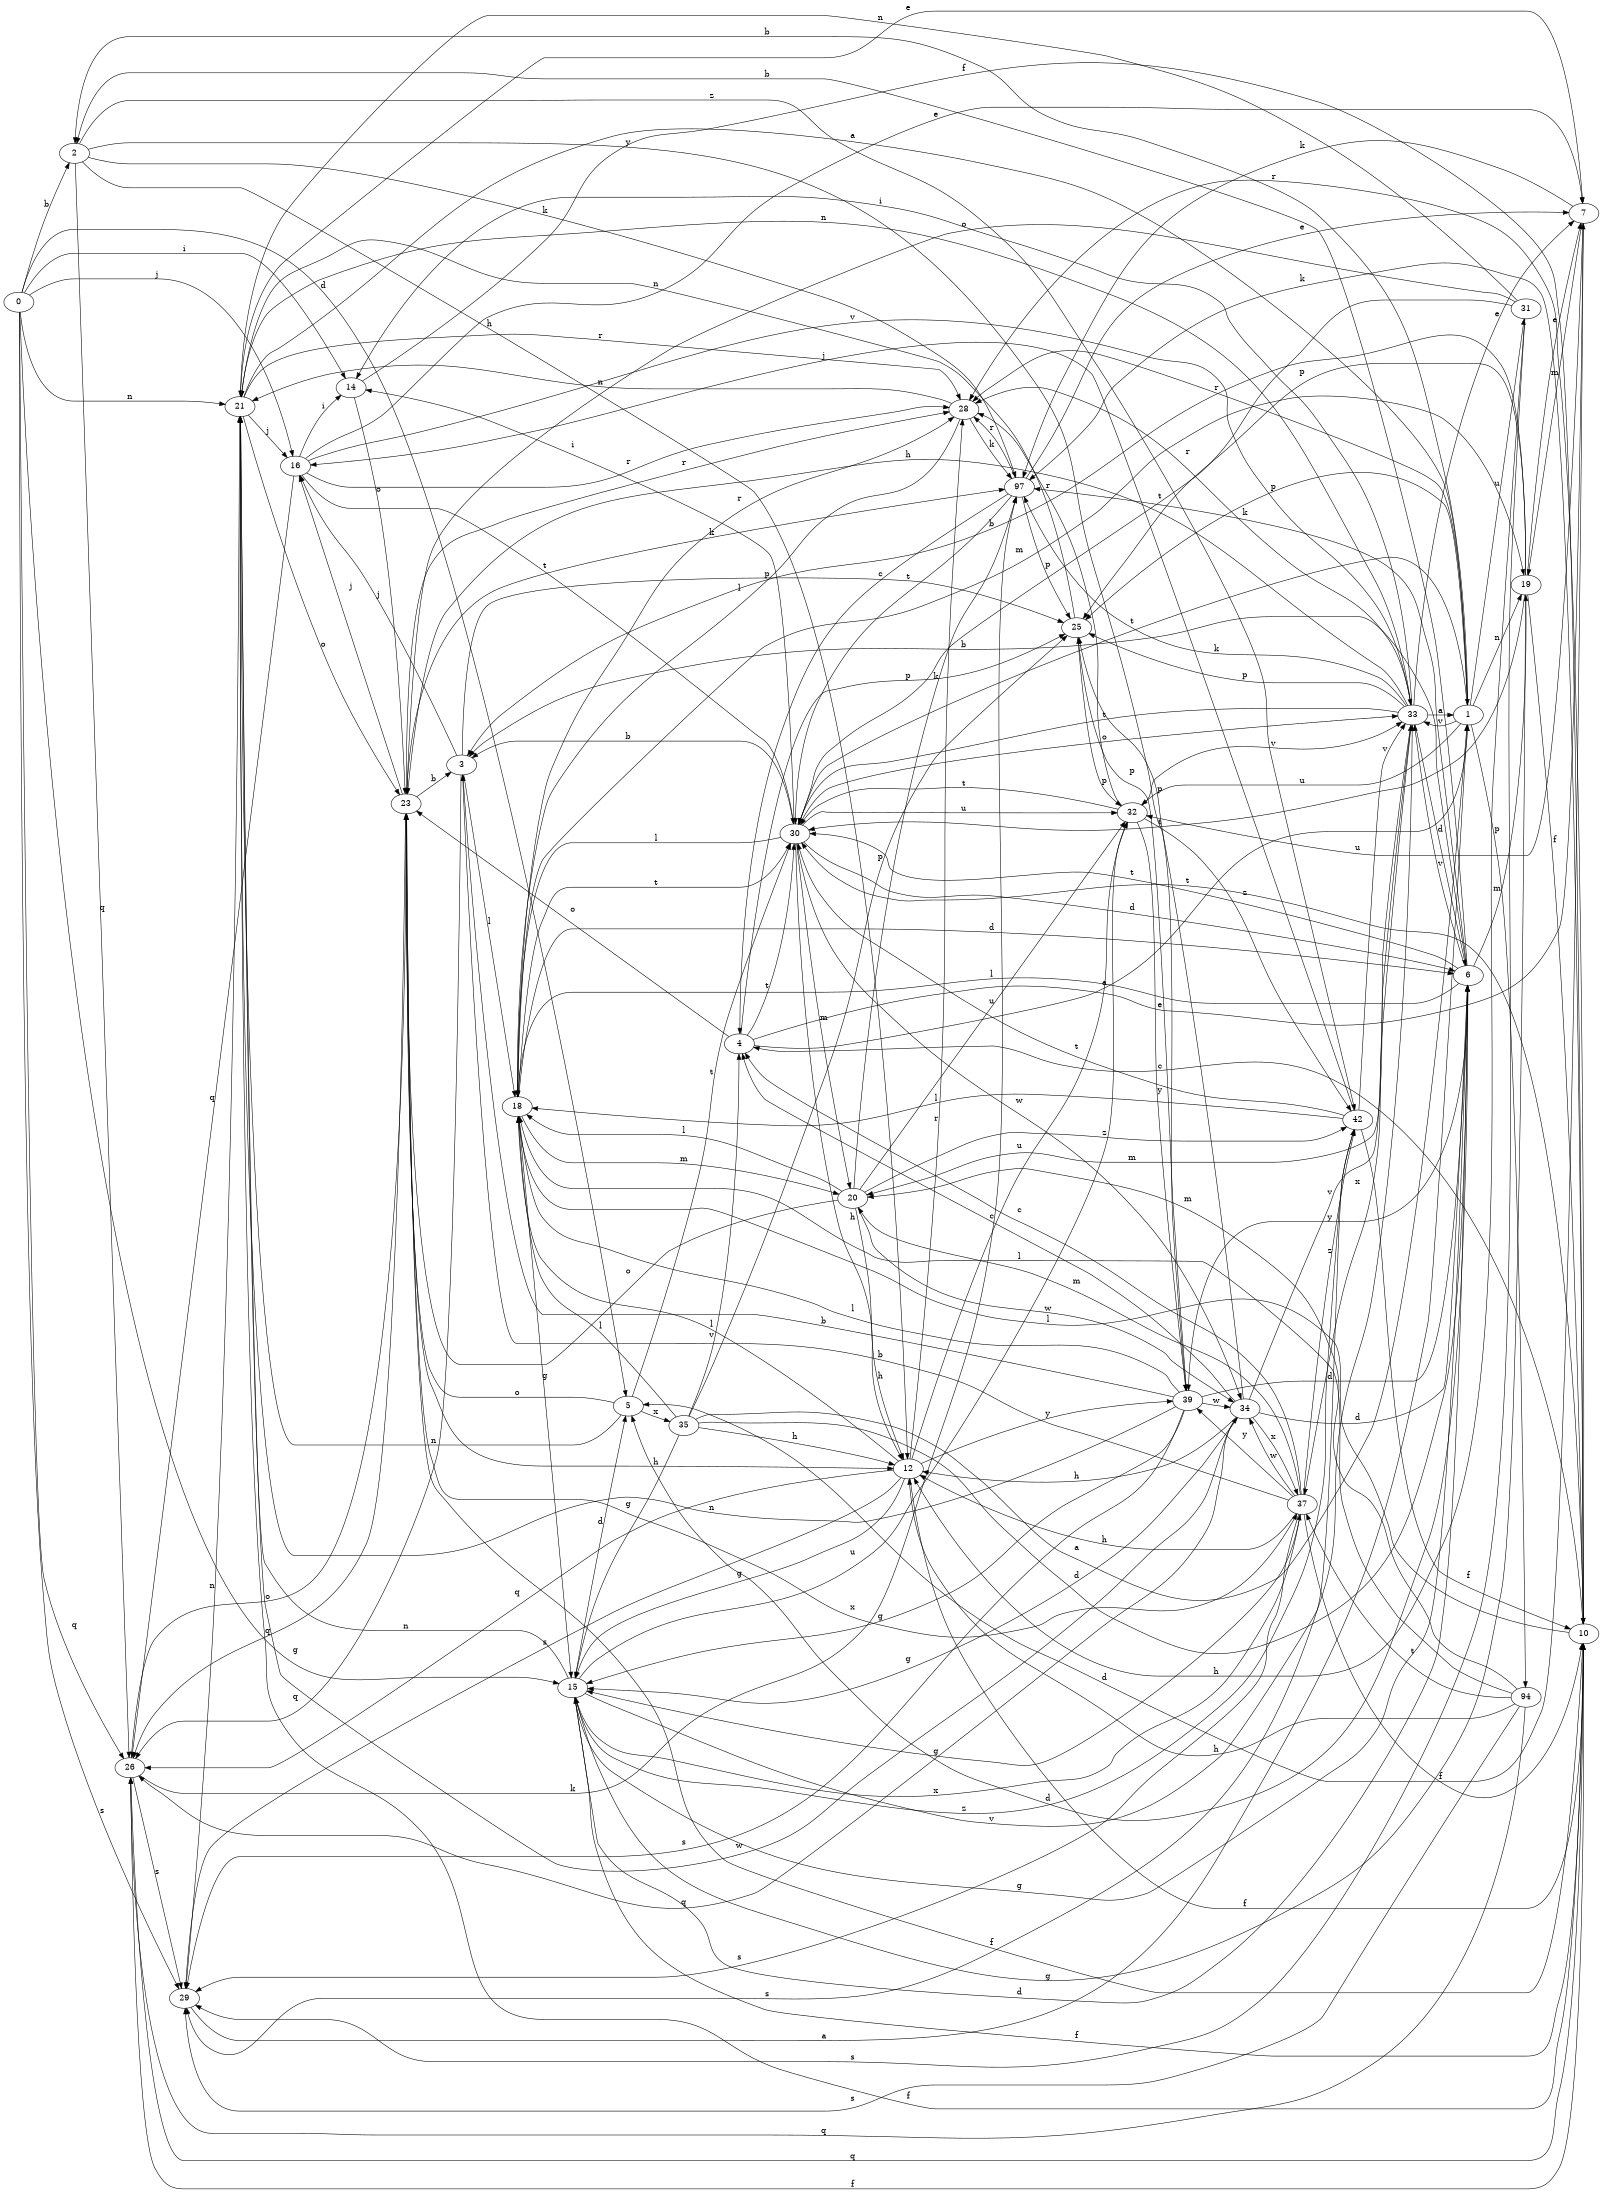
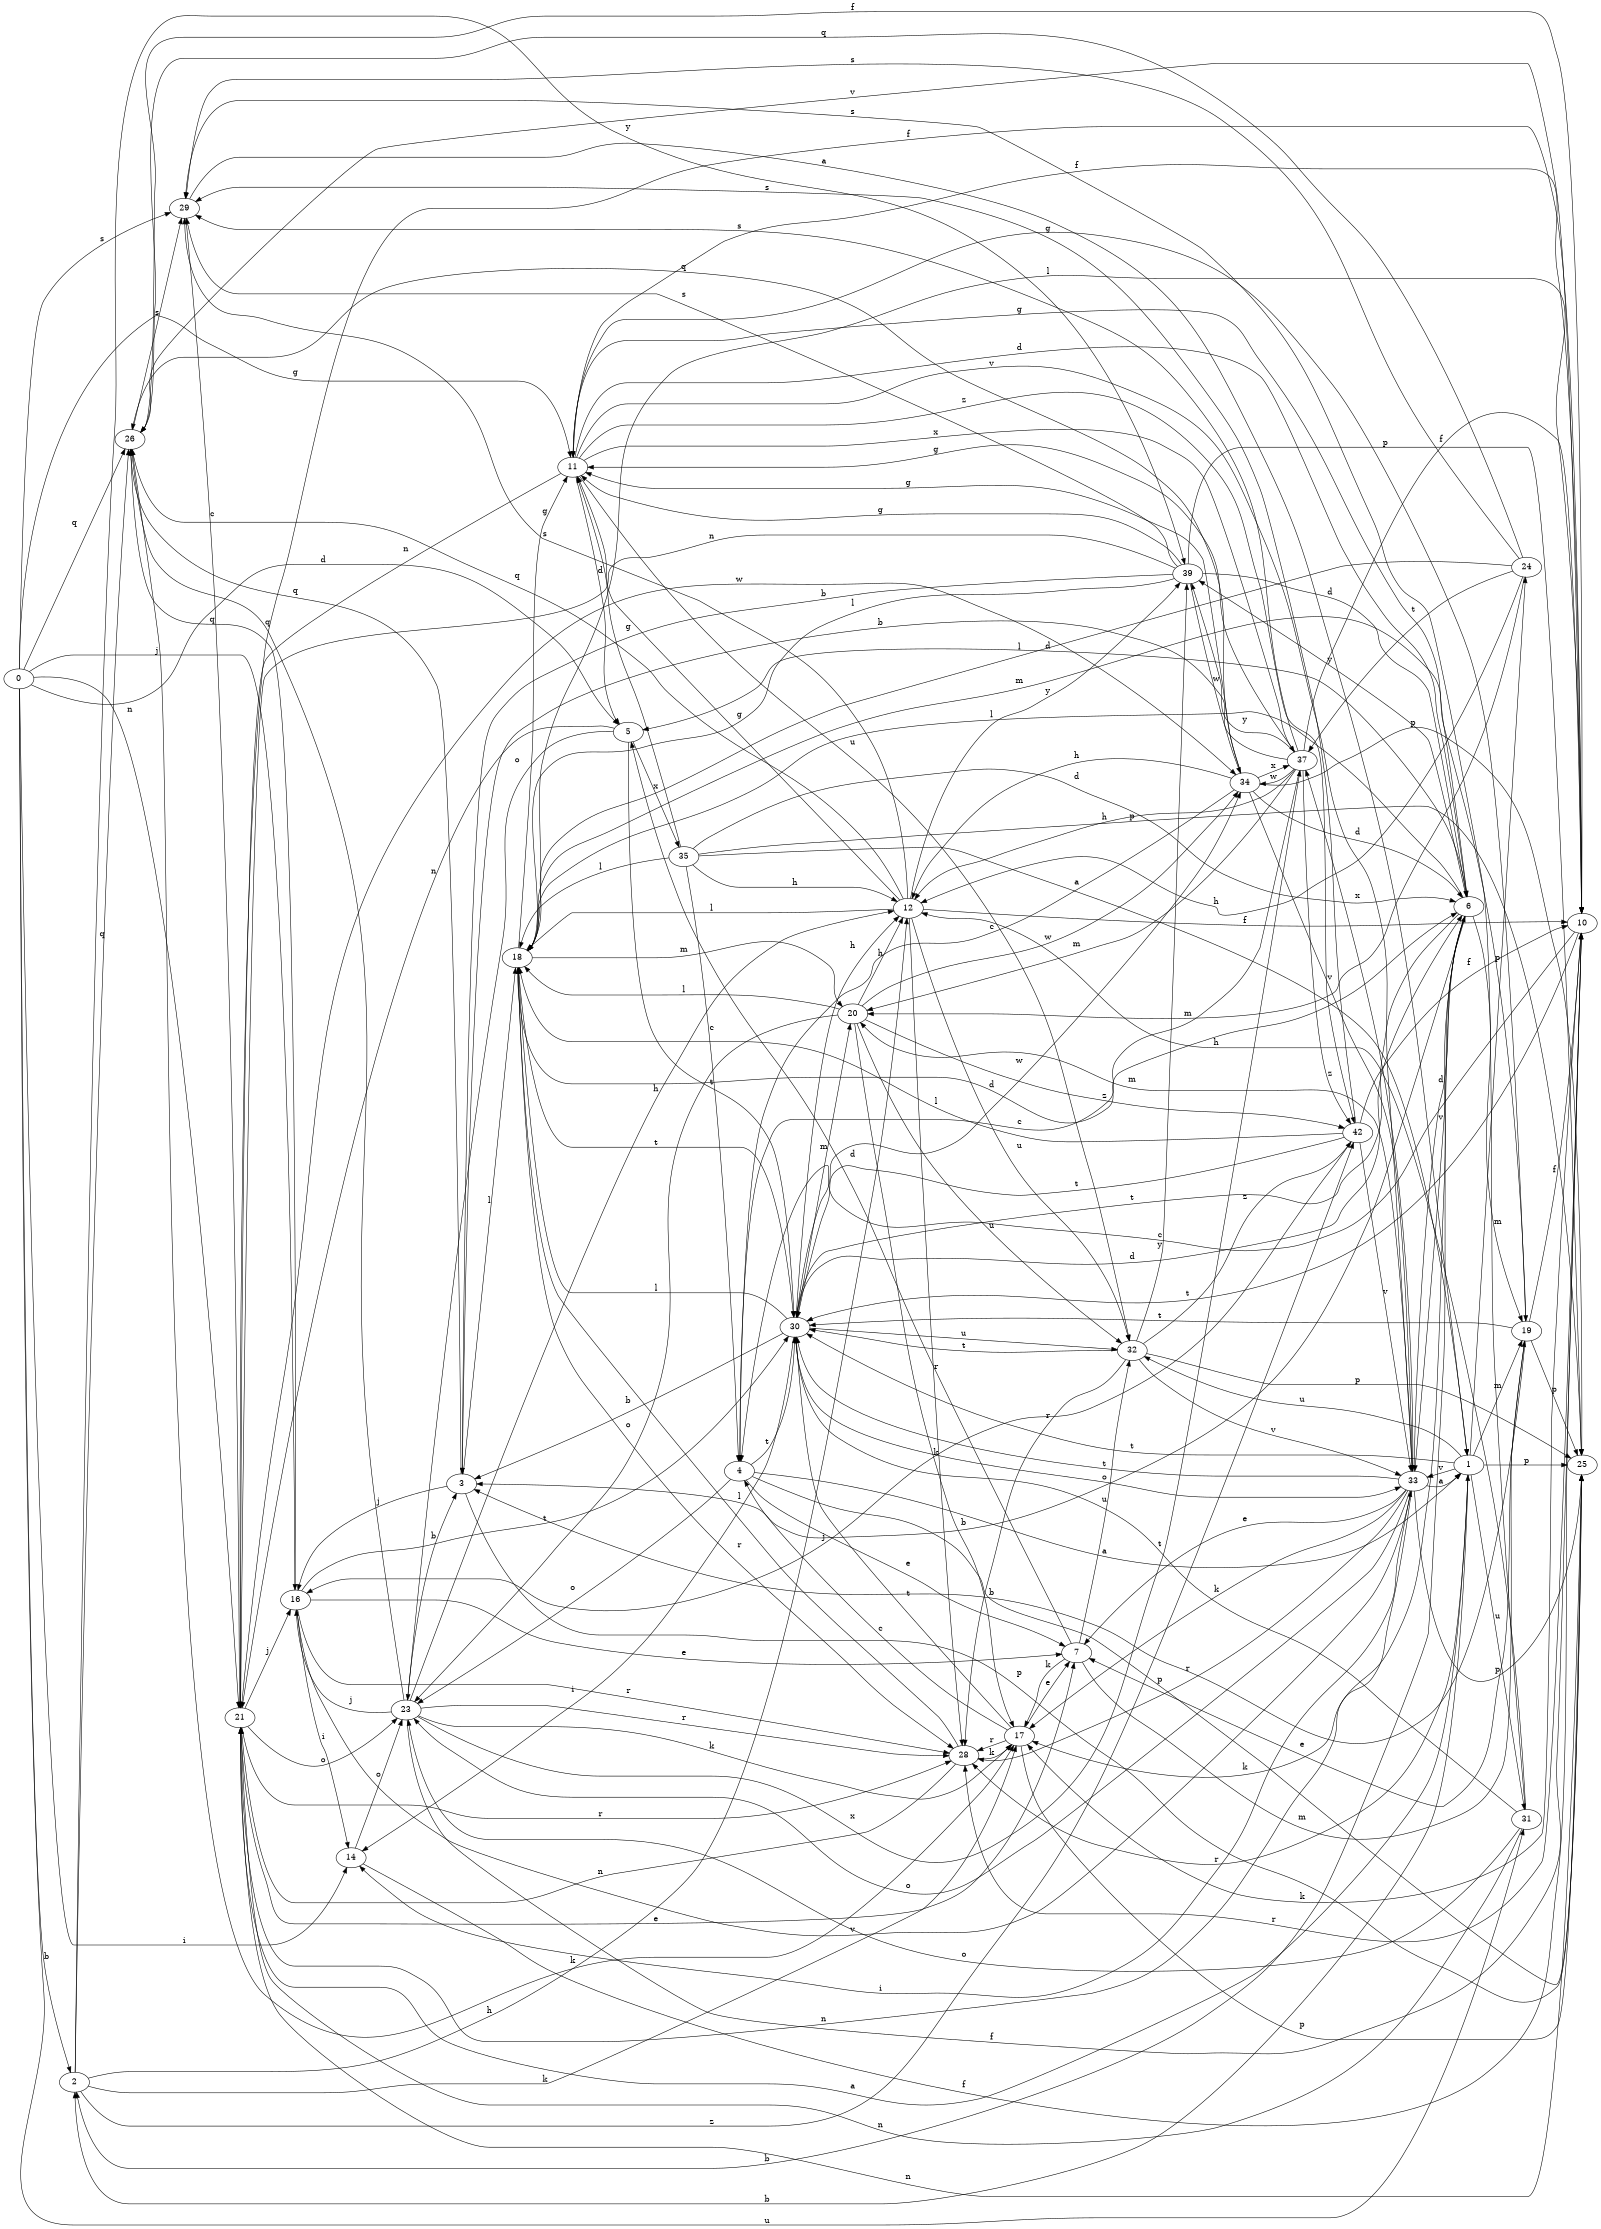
(908, 455) -> (908, 1886)
(1019, 487) -> (1019, 1736)
(1497, 638) -> (1498, 1386)
(1088, 728) -> (1363, 1384)
(712, 1335) -> (712, 1028)
(379, 1353) -> none
(212, 1586) -> (212, 514)
(573, 1688) -> (573, 467)
(1526, 1697) -> (1527, 567)
(853, 2156) -> (853, 92)
none -> (137, 2225)
